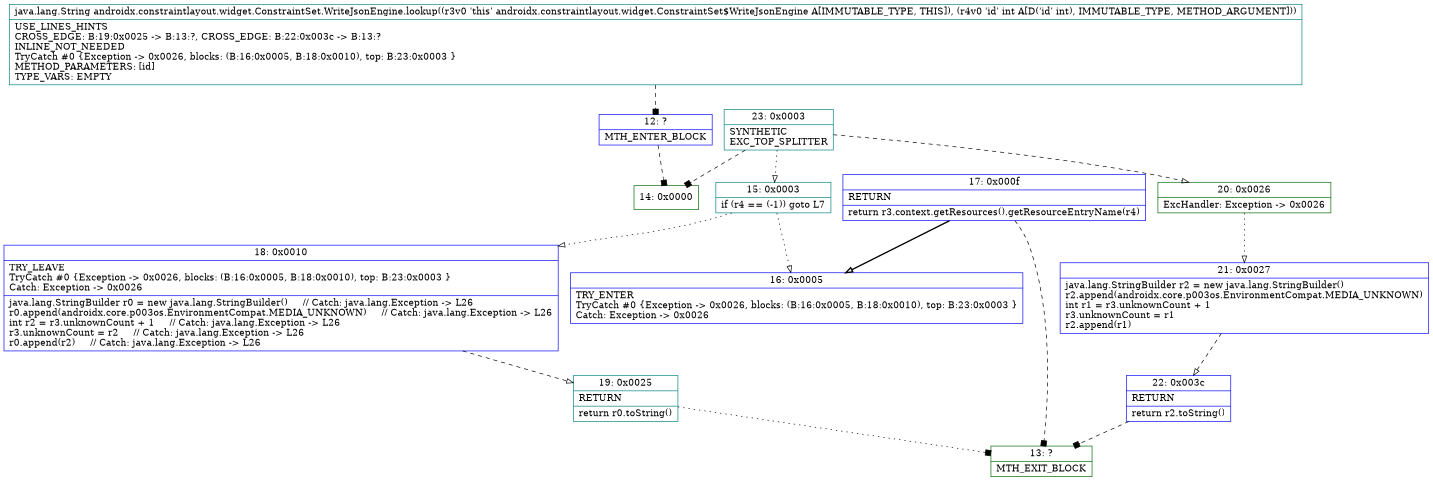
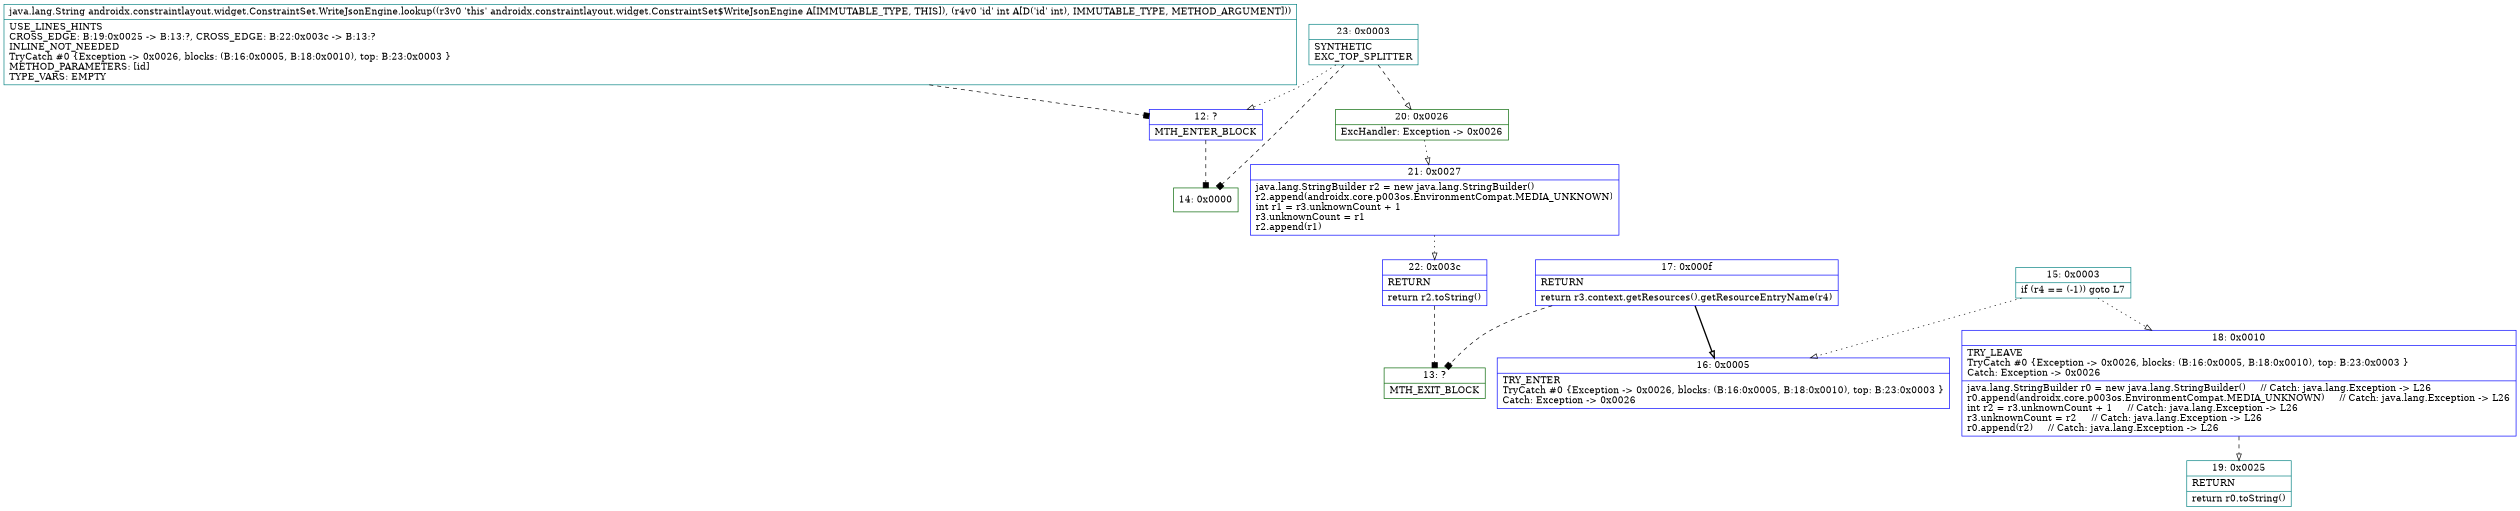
(776, 163) -> (1296, 88)
(1209, 352) -> (1435, 244)
(831, 430) -> none
